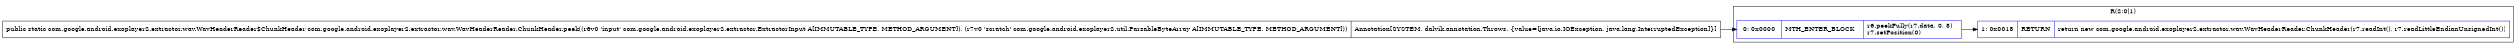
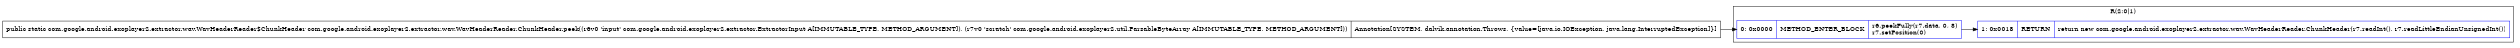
(1820, 29) -> (1823, 29)
